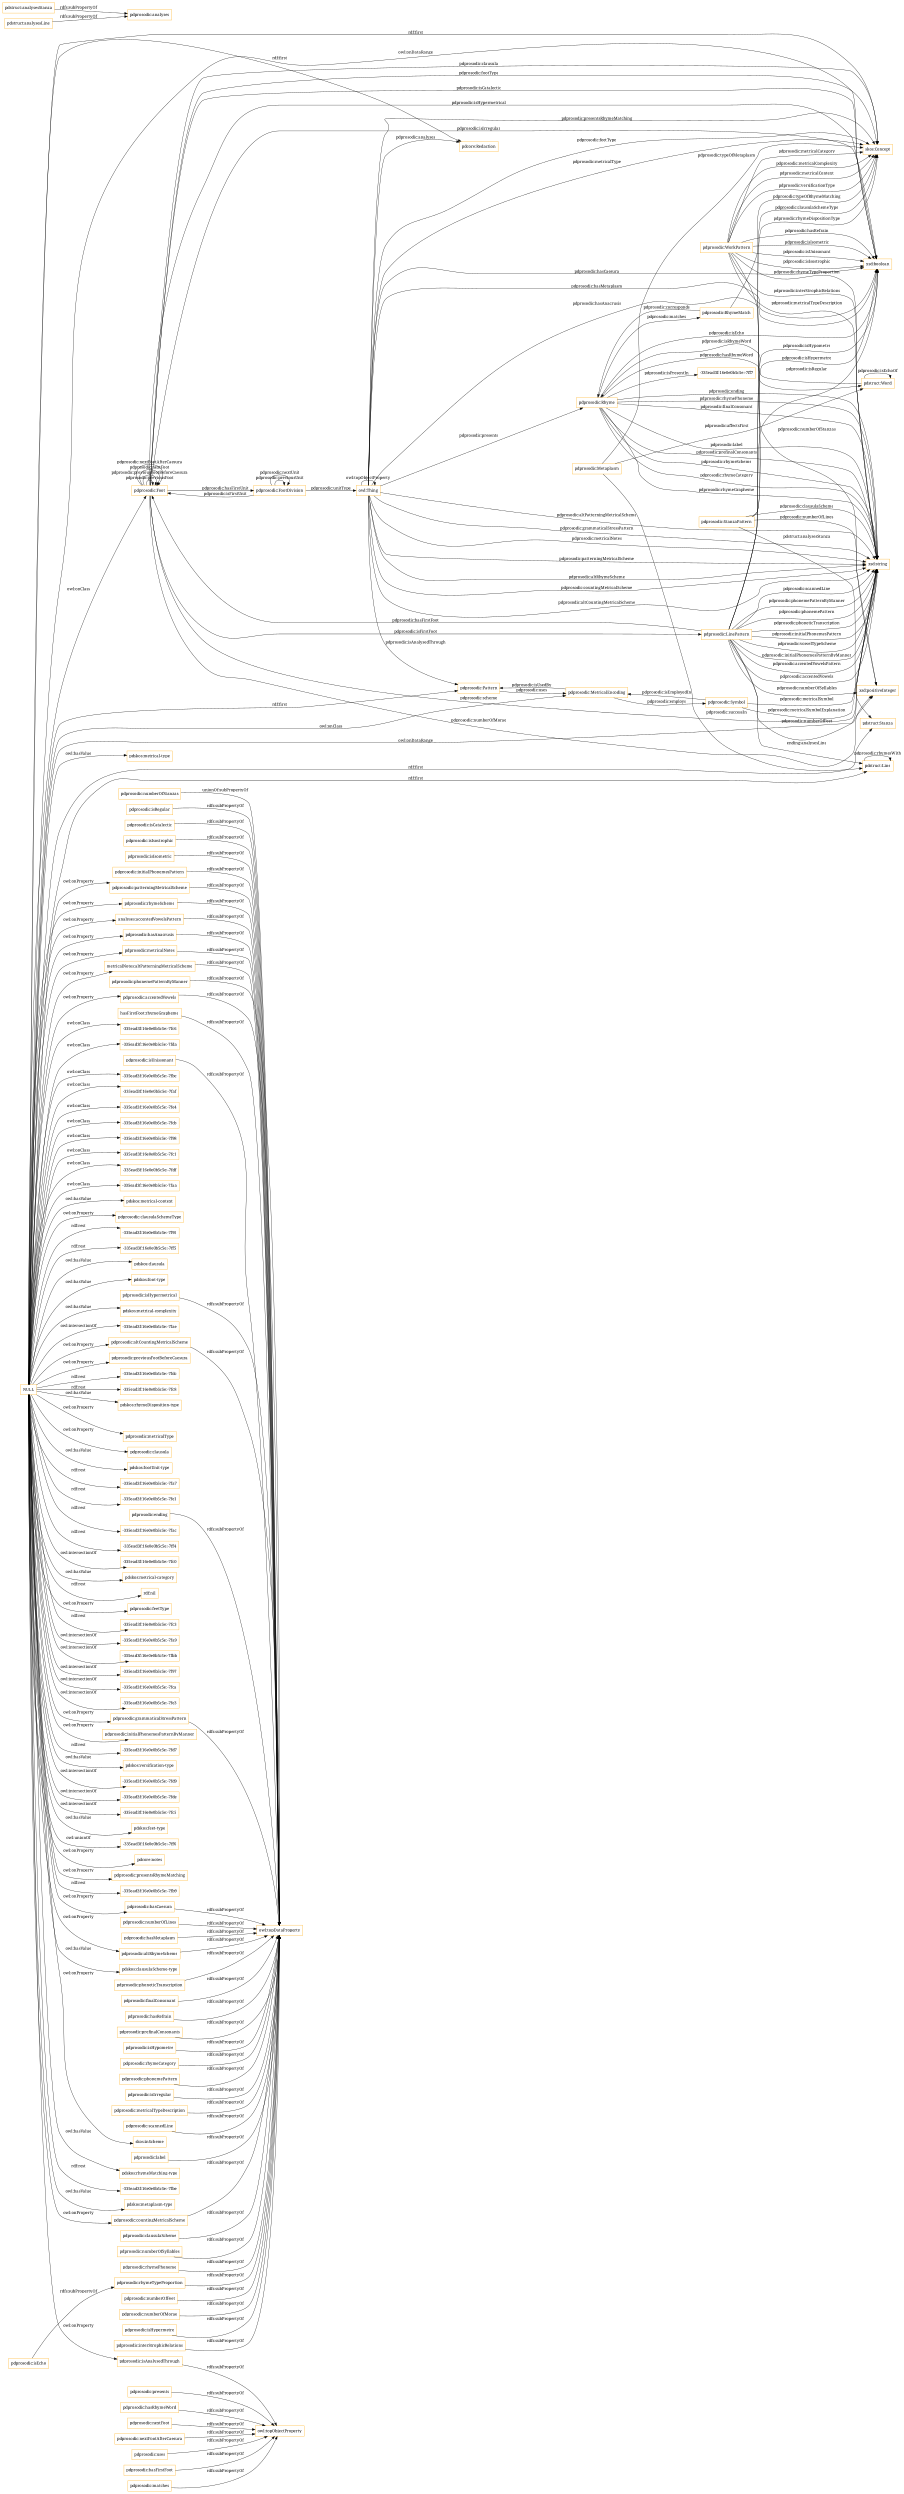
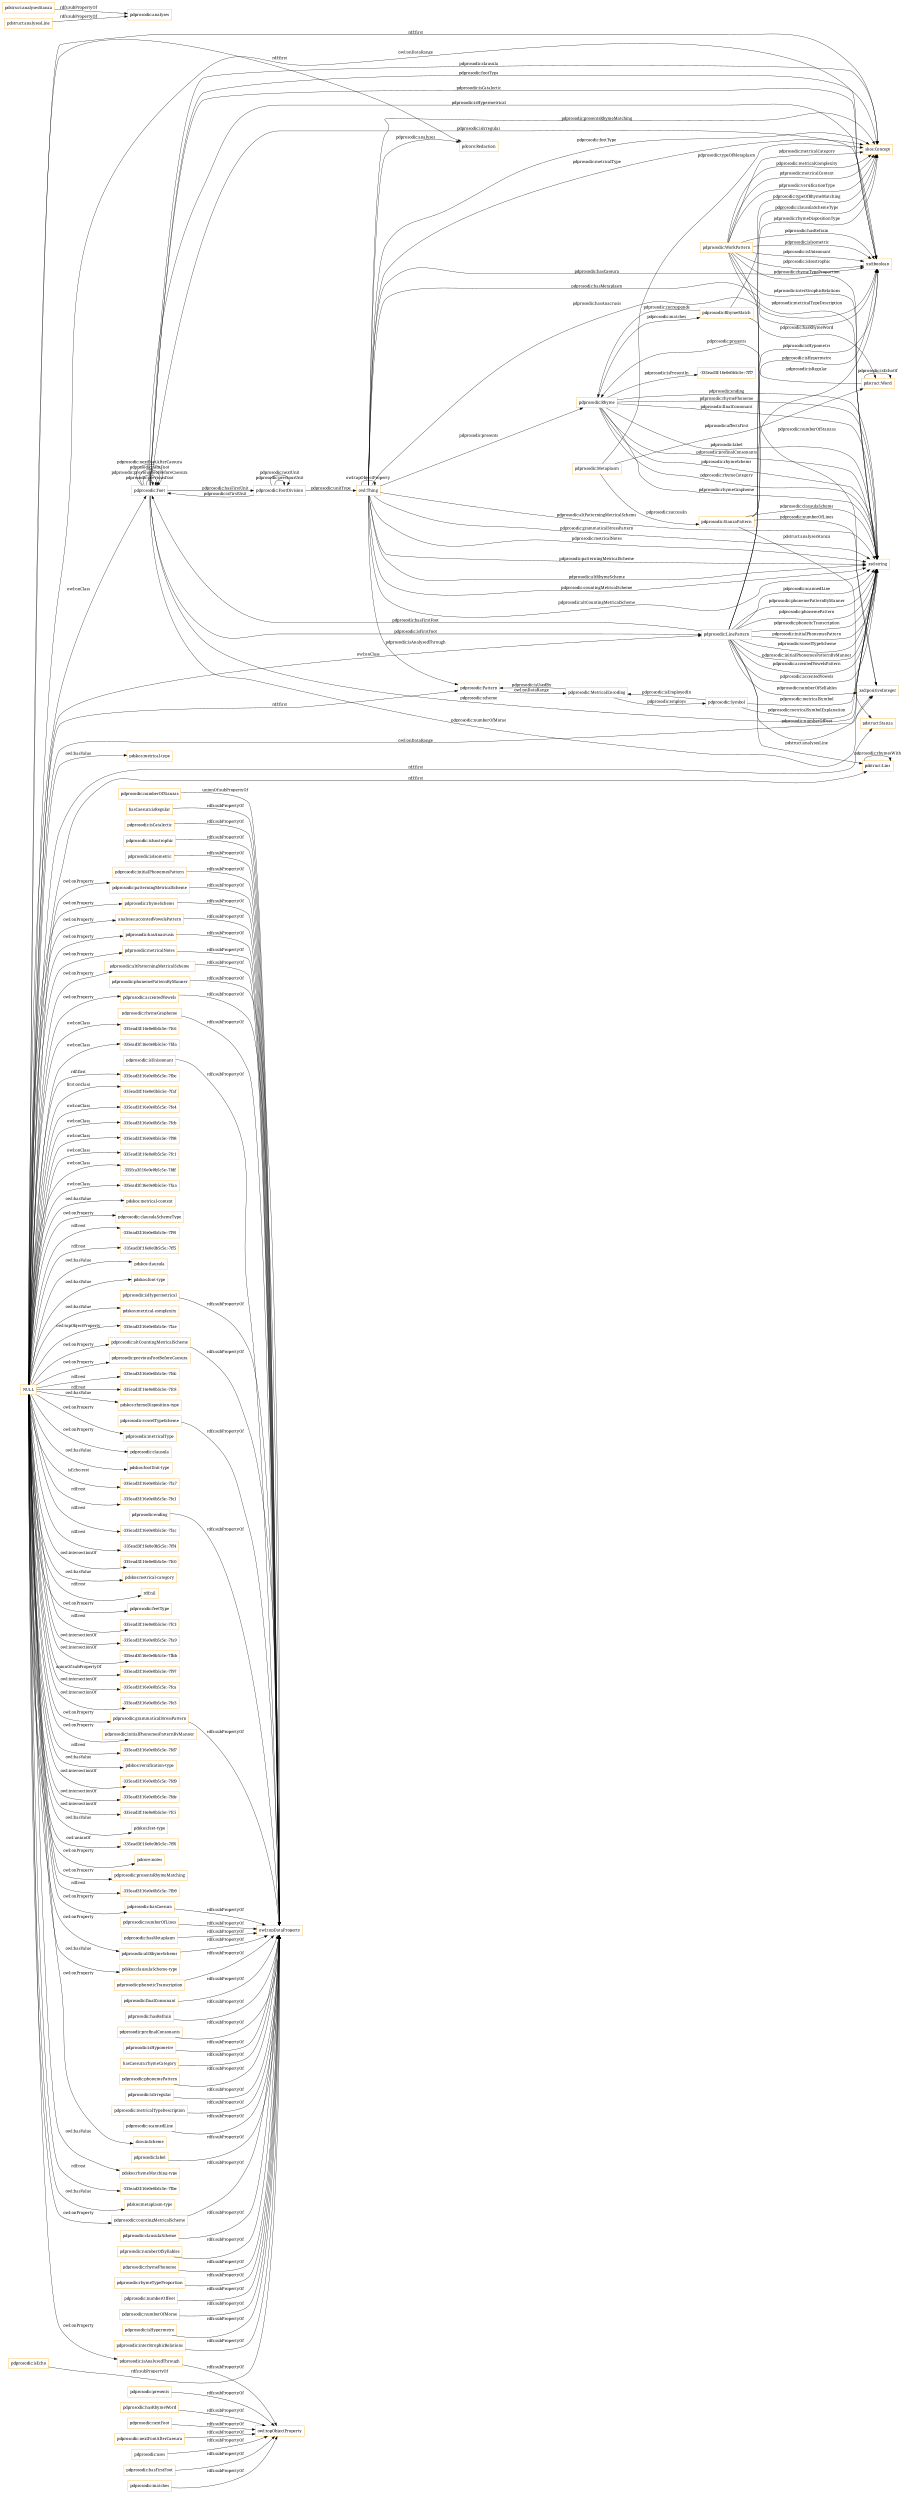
(750, 336) -> none
(727, 342) -> (727, 342)
(734, 358) -> (818, 335)
(687, 676) -> (641, 514)
(532, 690) -> (532, 690)
(807, 743) -> (807, 743)
(57, 750) -> (57, 727)
(150, 810) -> (150, 810)
(150, 966) -> (150, 966)
(150, 1013) -> (150, 1013)
(79, 1072) -> (79, 1072)
(79, 1085) -> (79, 1085)
(150, 1170) -> (150, 1170)
(79, 1326) -> (79, 1326)
none -> (150, 1421)
(79, 1470) -> (79, 1470)
(79, 1667) -> (79, 1667)
(150, 2064) -> (150, 2064)
(66, 2316) -> (271, 2258)
